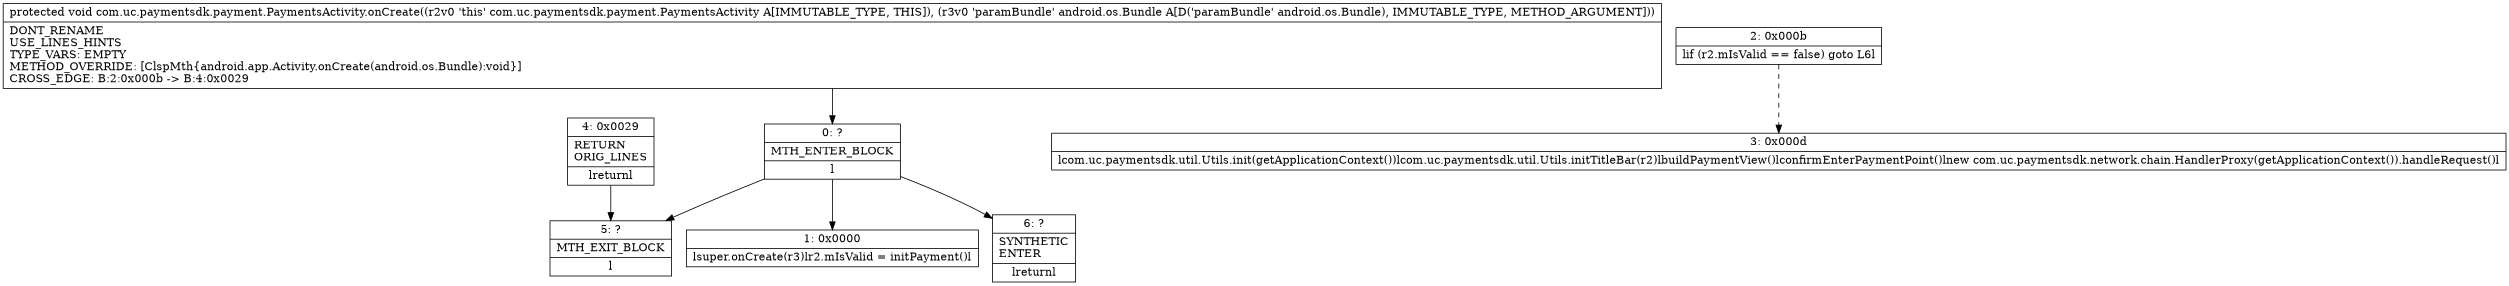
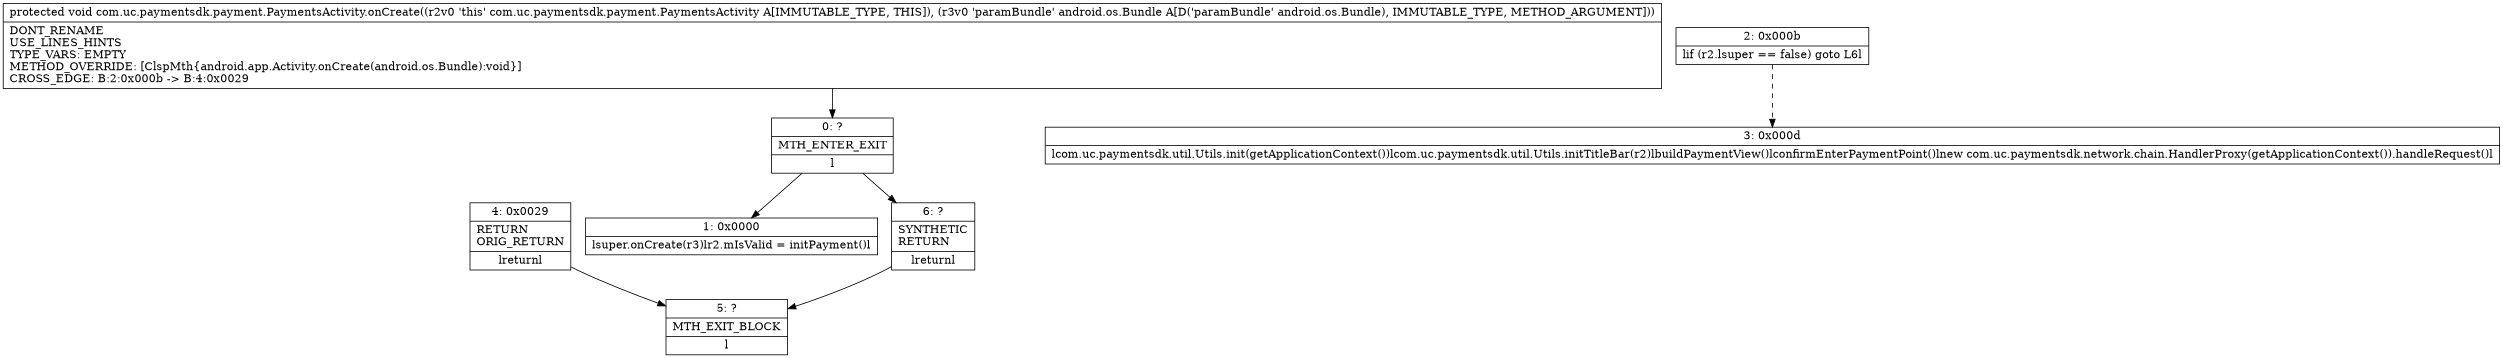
(1779, 55) -> (1772, 55)
(832, 151) -> (832, 145)
(611, 157) -> (520, 242)
(719, 198) -> (844, 288)
(1020, 254) -> (924, 242)
